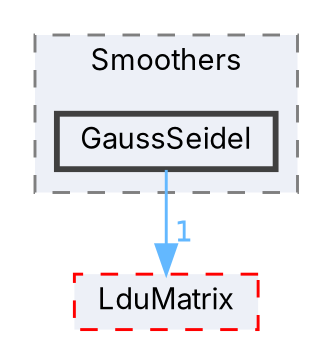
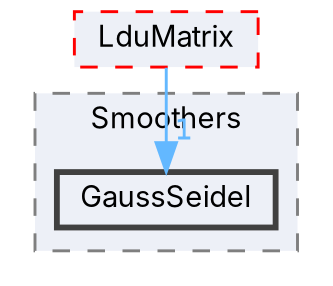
(166, 211) -> (166, 113)
